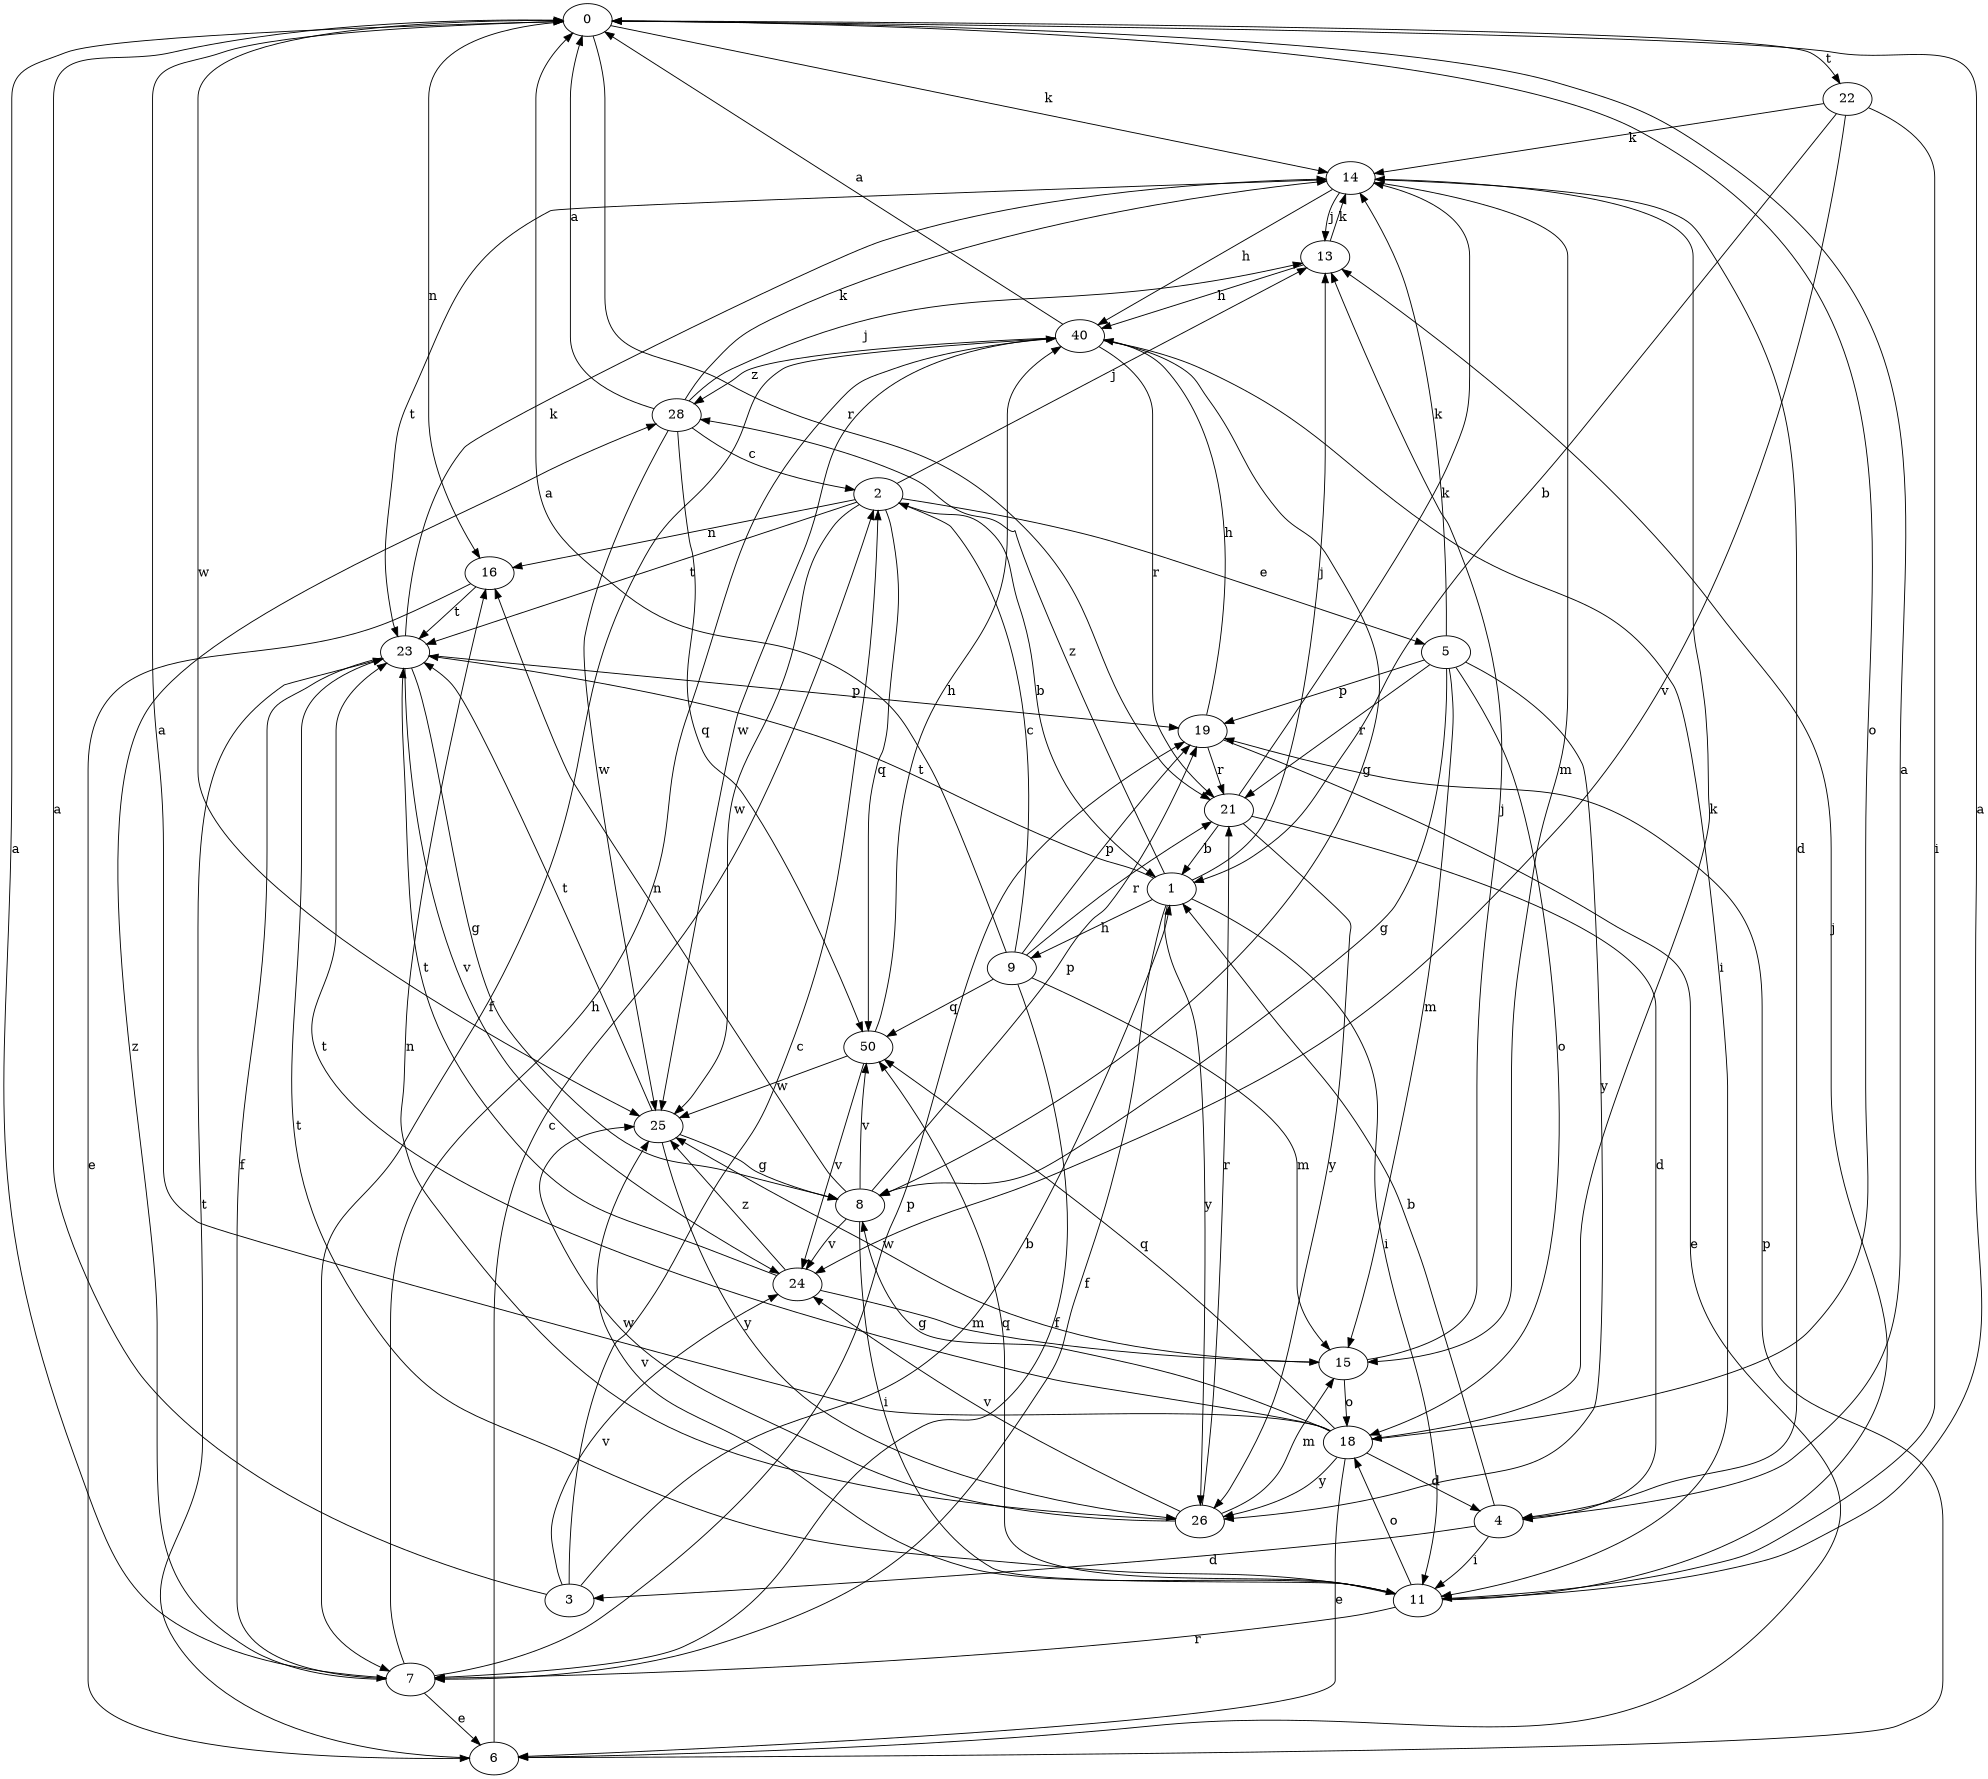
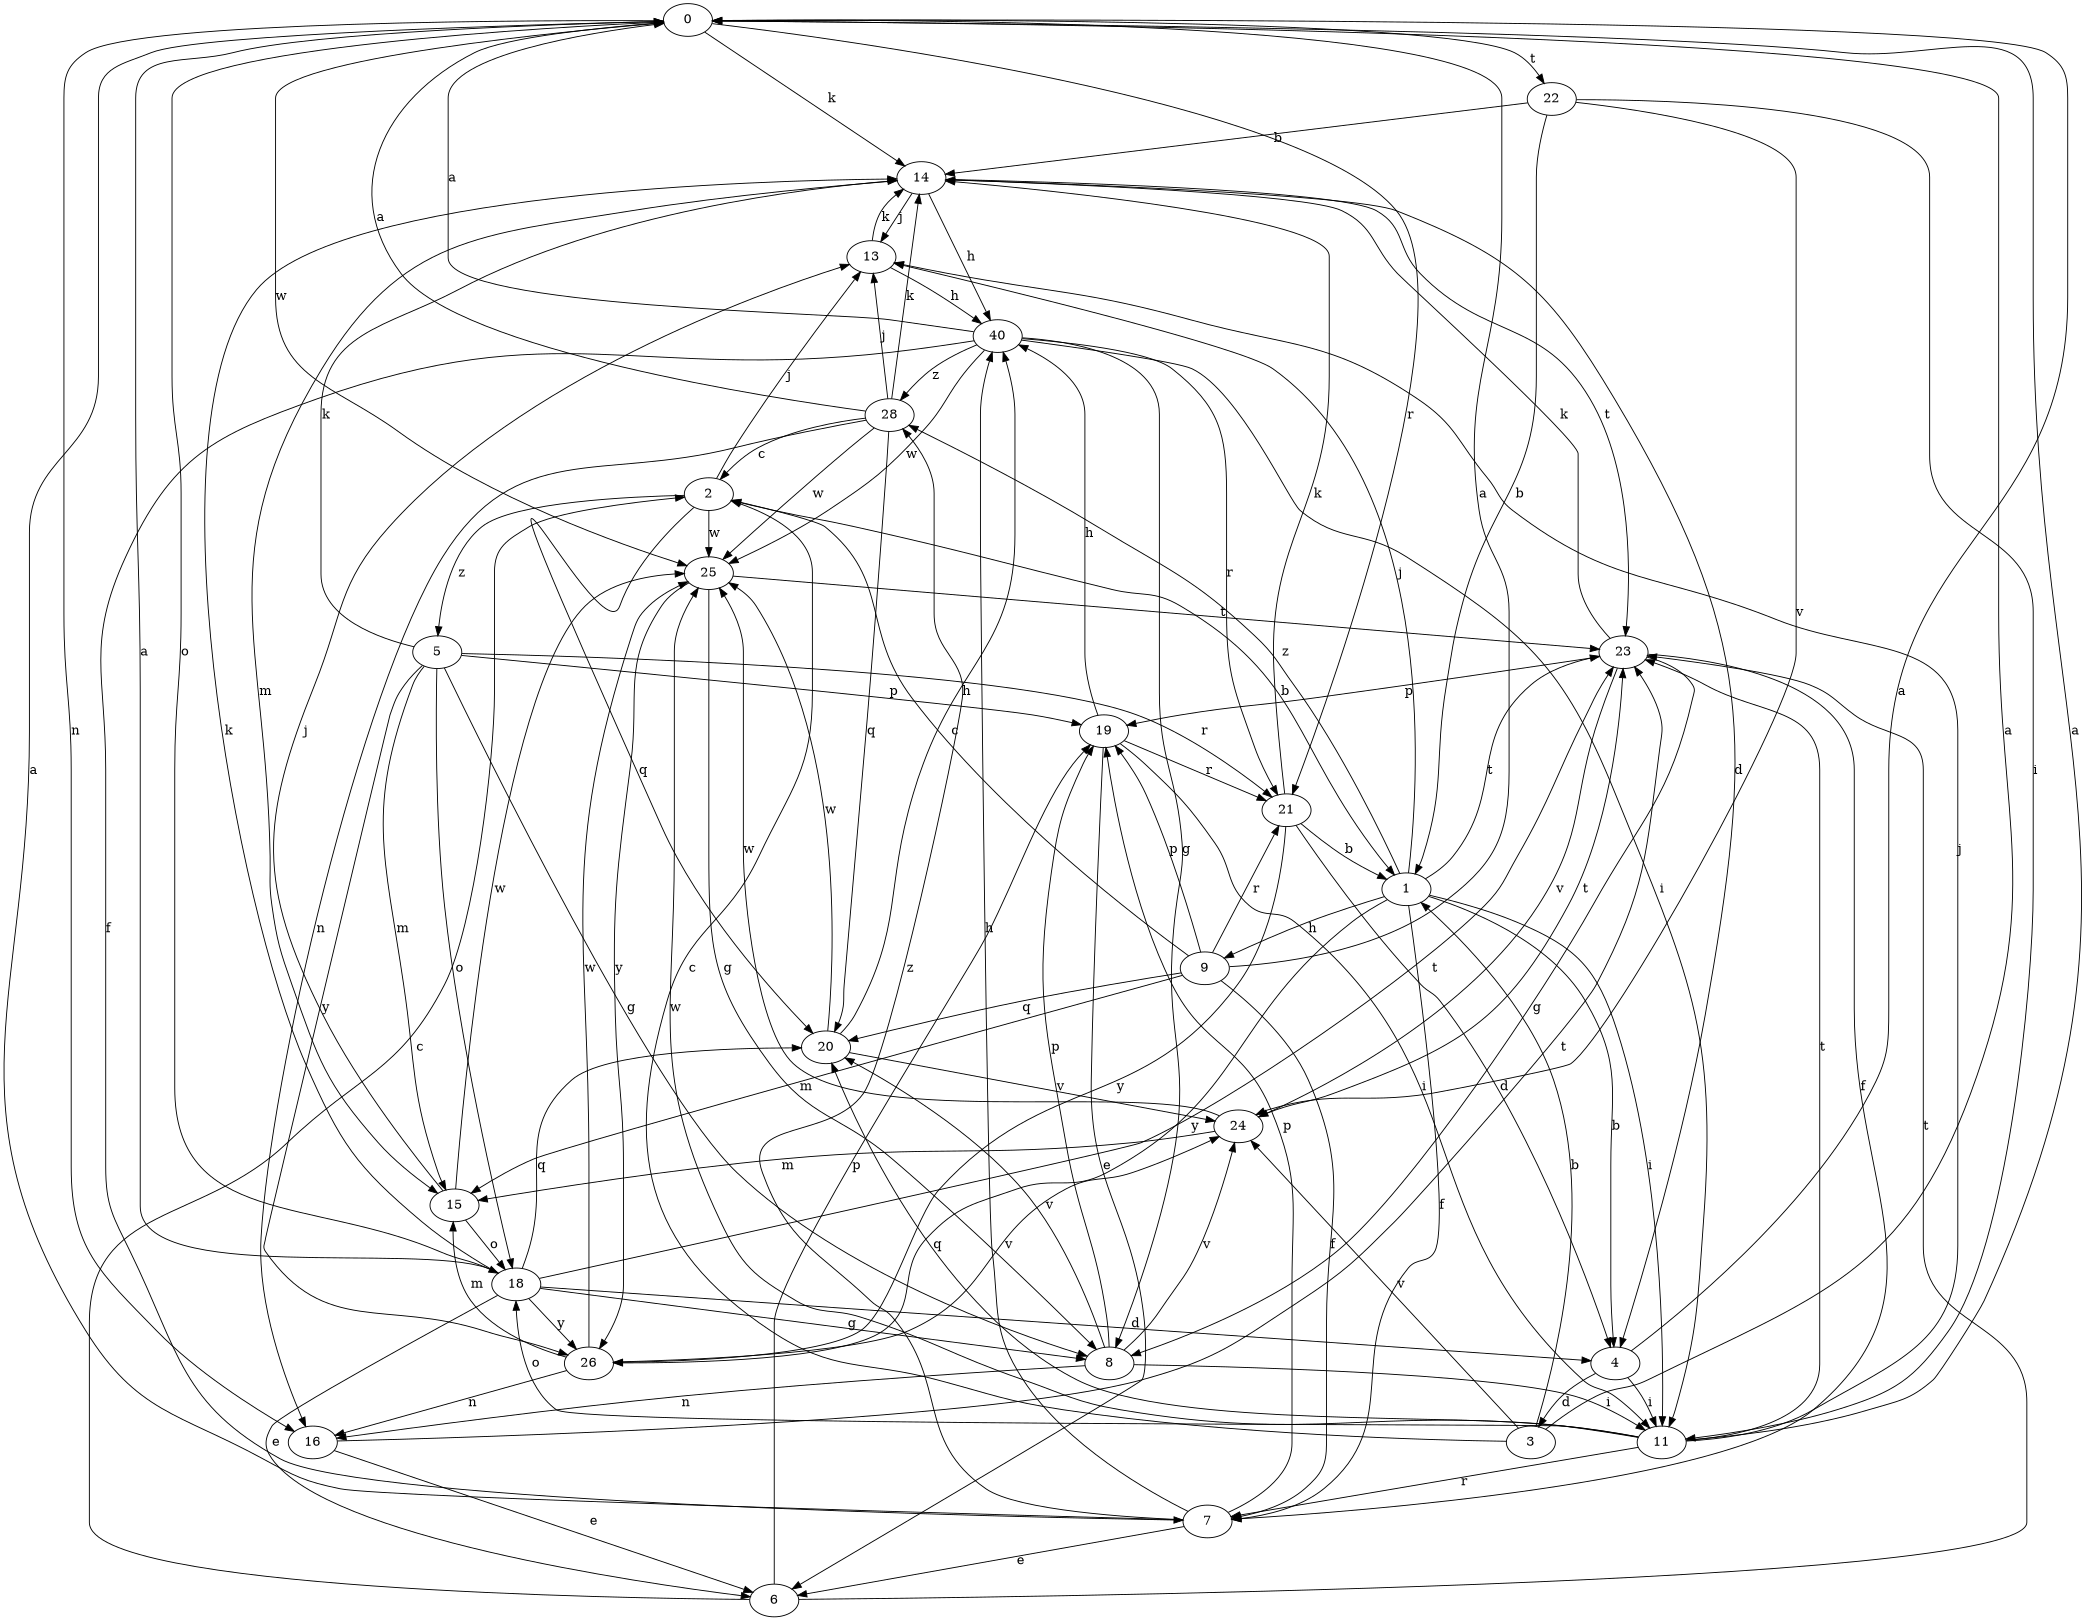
(1633, 139) -> (1278, 139)
(697, 531) -> (361, 758)
(646, 572) -> none
(1264, 573) -> (462, 573)
(868, 1047) -> (826, 1047)
none -> (1418, 1082)
(1223, 1171) -> none
(1398, 1198) -> (1611, 1071)
(746, 1205) -> (749, 850)
(645, 1363) -> (676, 1008)
